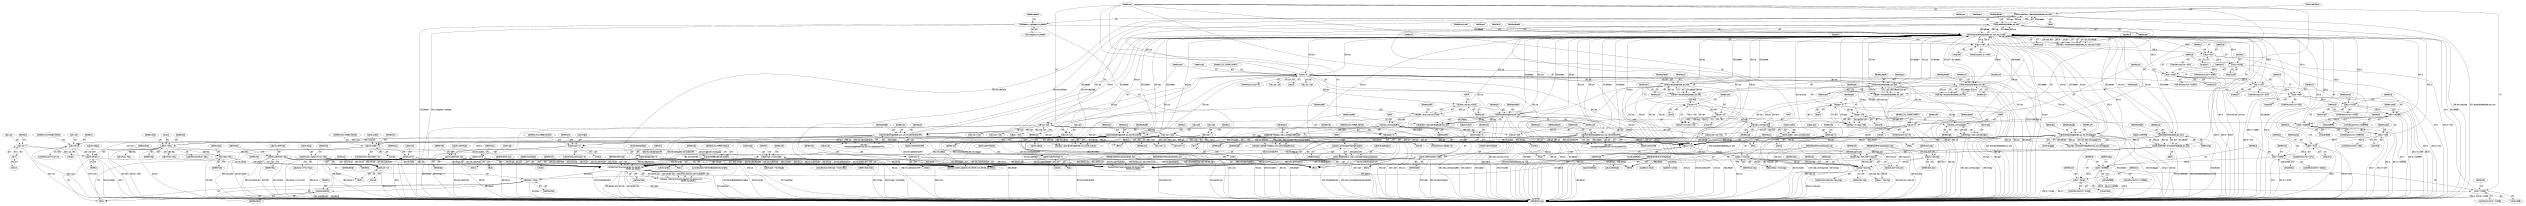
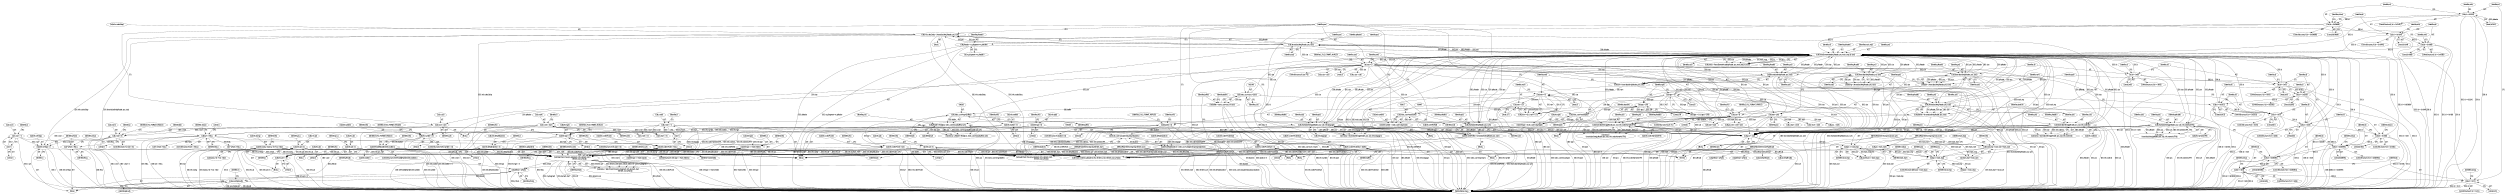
(2297, 154) -> (2482, 97)
